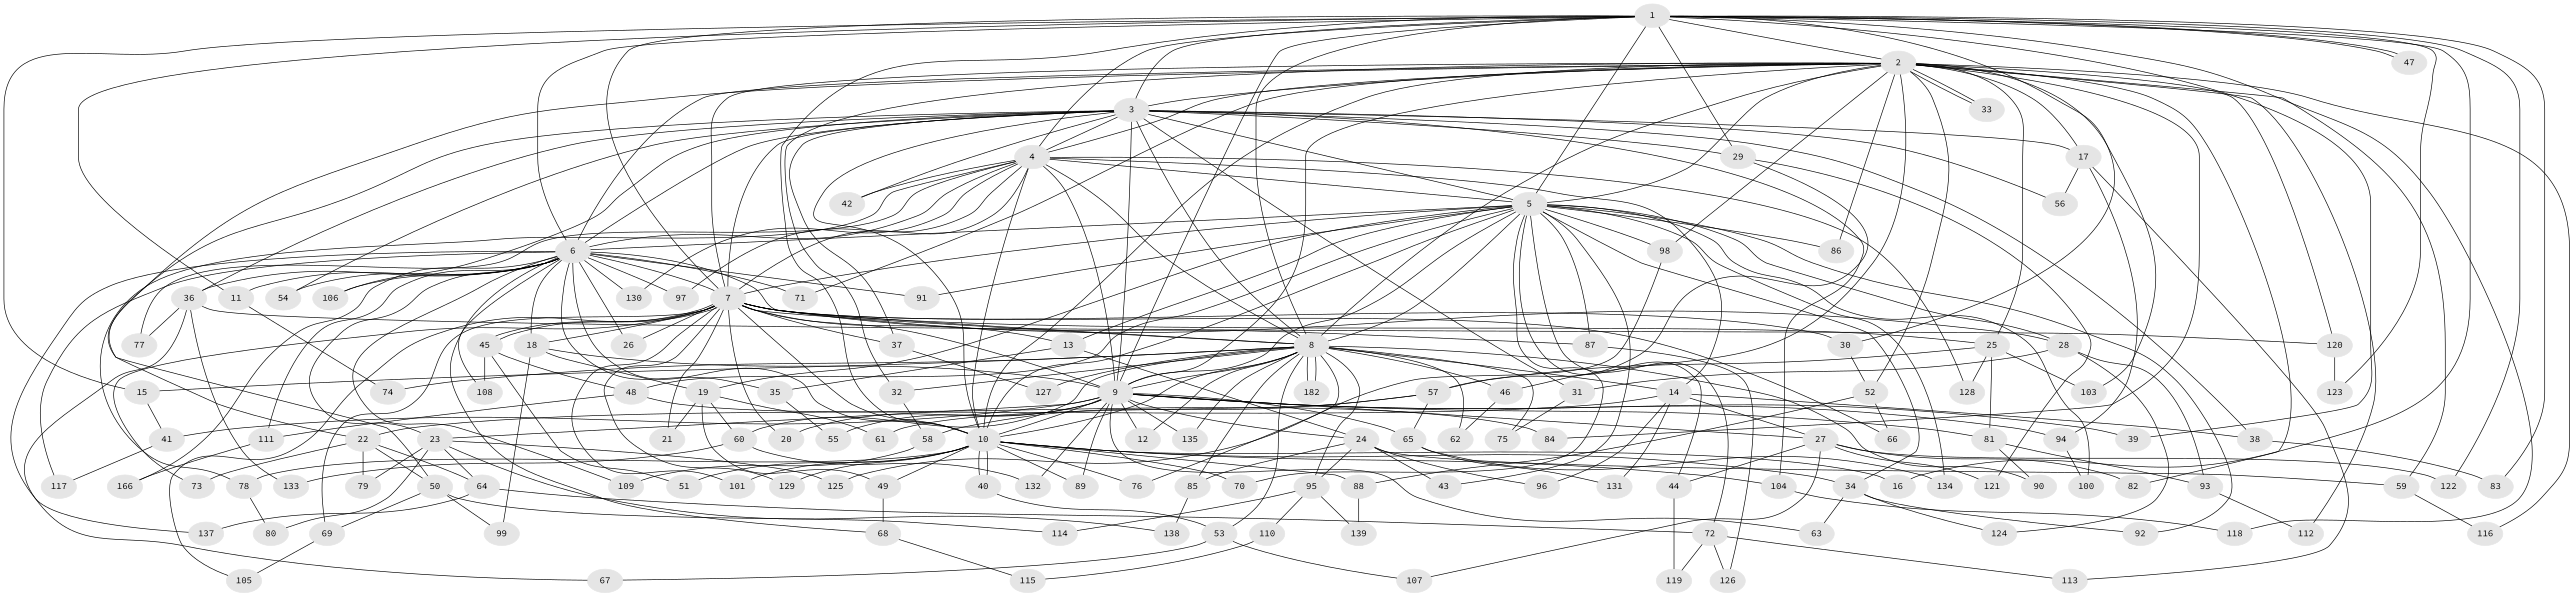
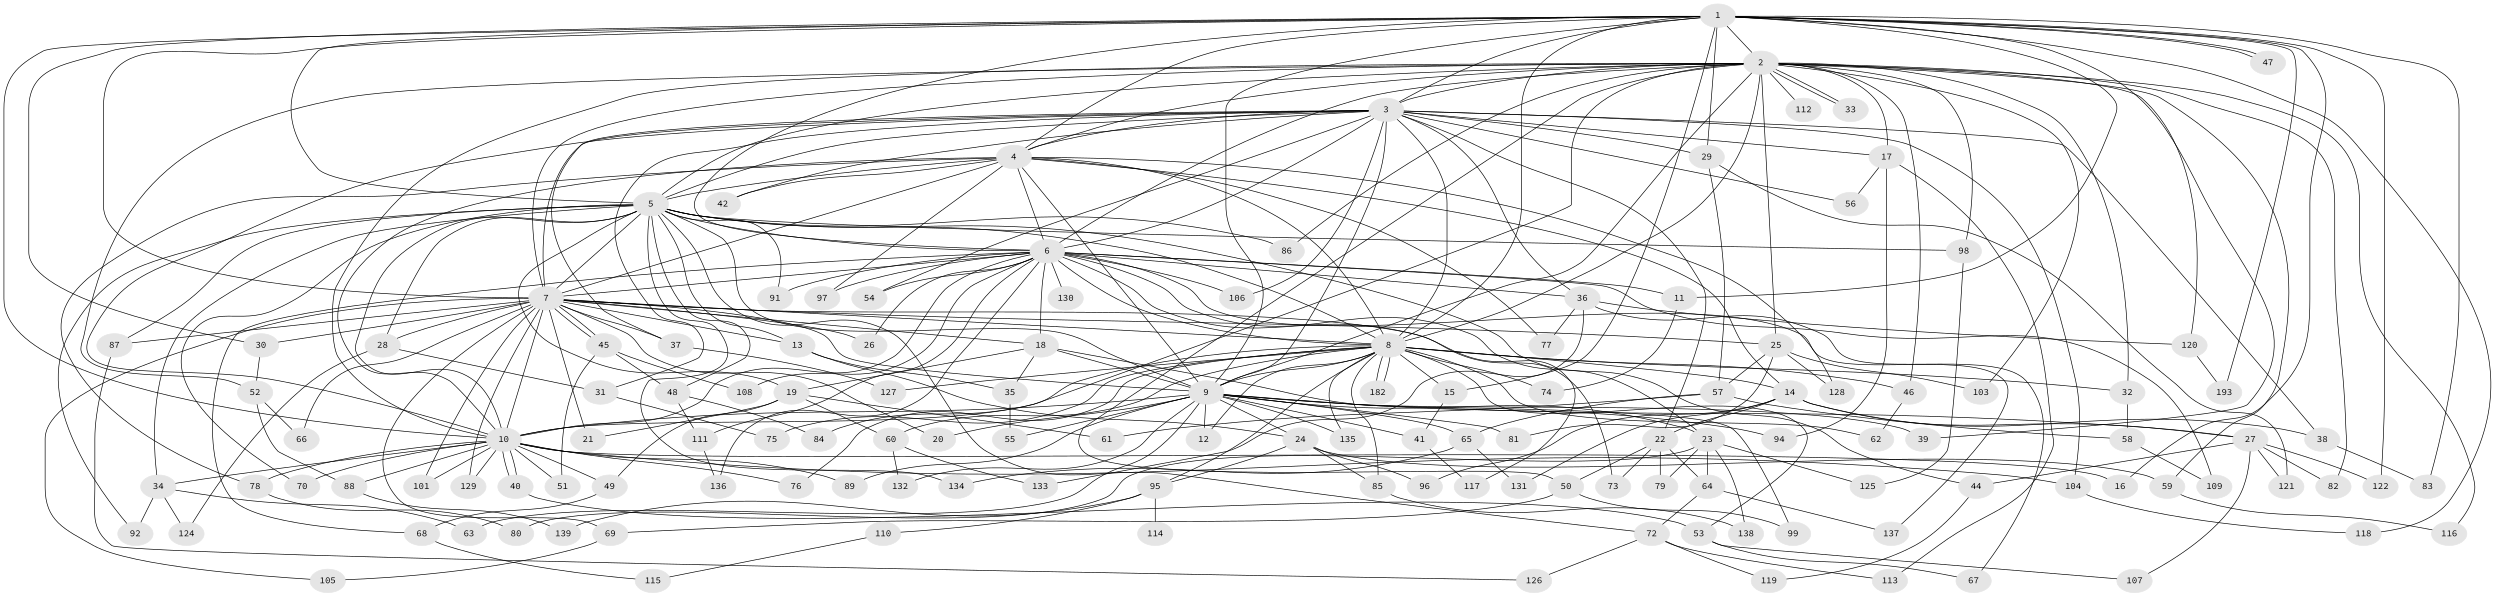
(914, 226) -> none
(800, 298) -> none
(587, 359) -> (1025, 369)
(2335, 392) -> (2224, 392)
(125, 487) -> (718, 487)
(1444, 487) -> none
(2039, 487) -> none
(2086, 487) -> none
(2205, 487) -> none
(655, 516) -> none
